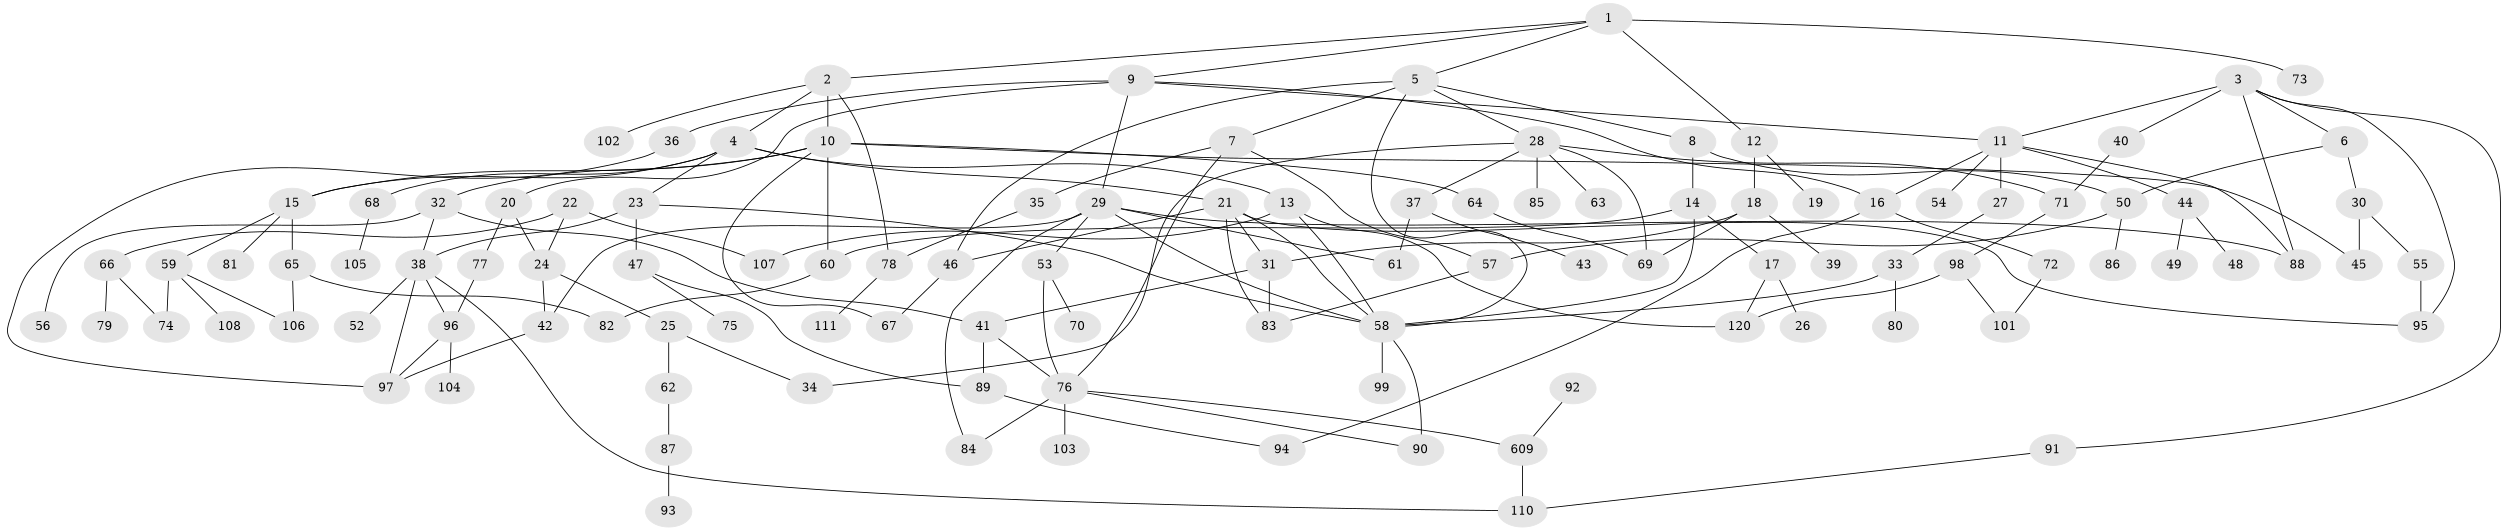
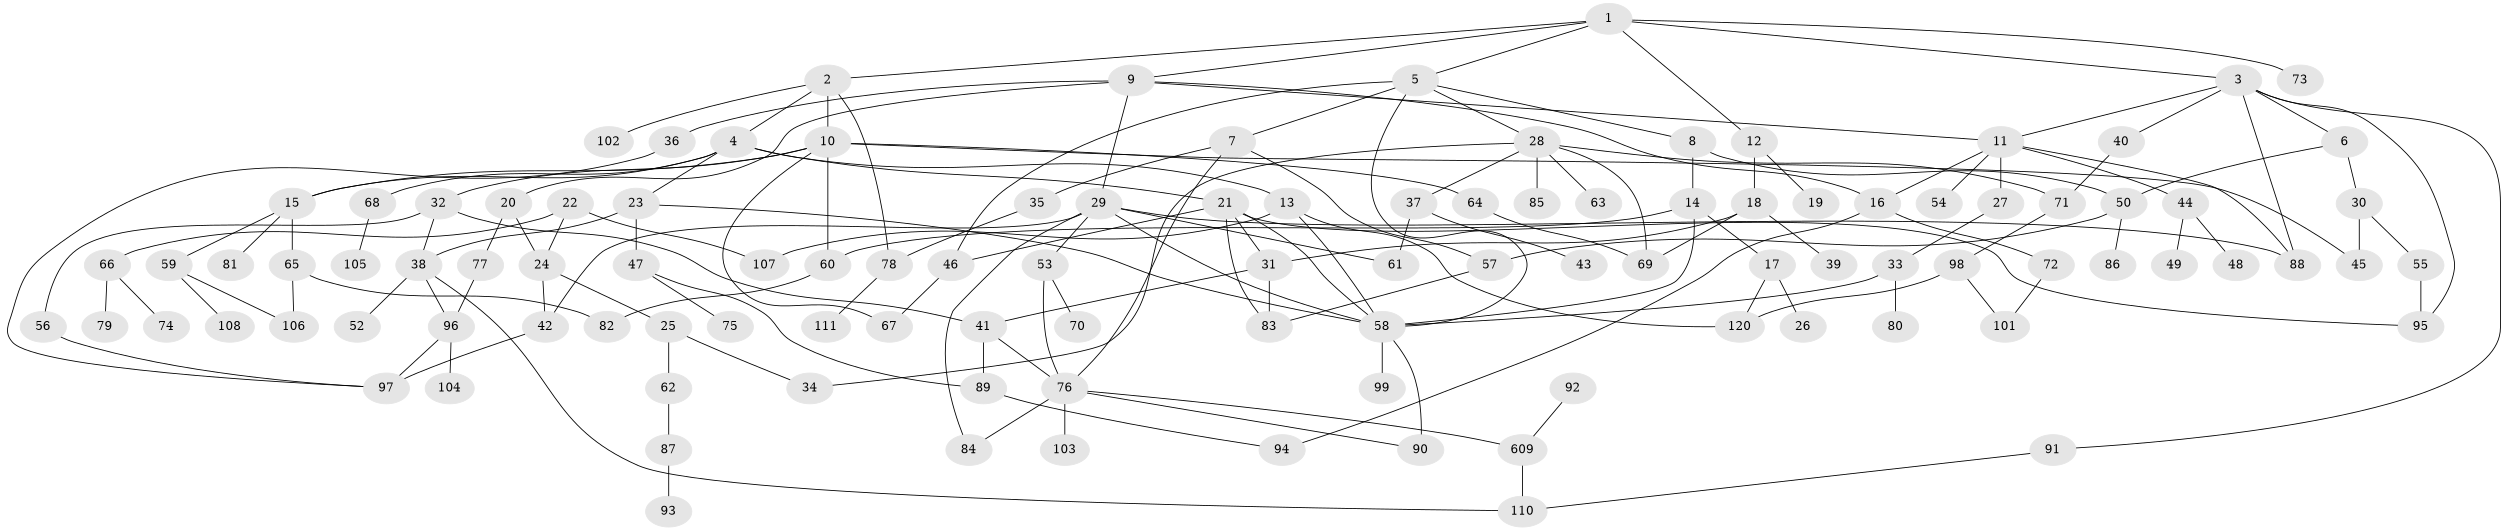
none -> (1924, 50)
(168, 296) -> none
(403, 327) -> (210, 371)
